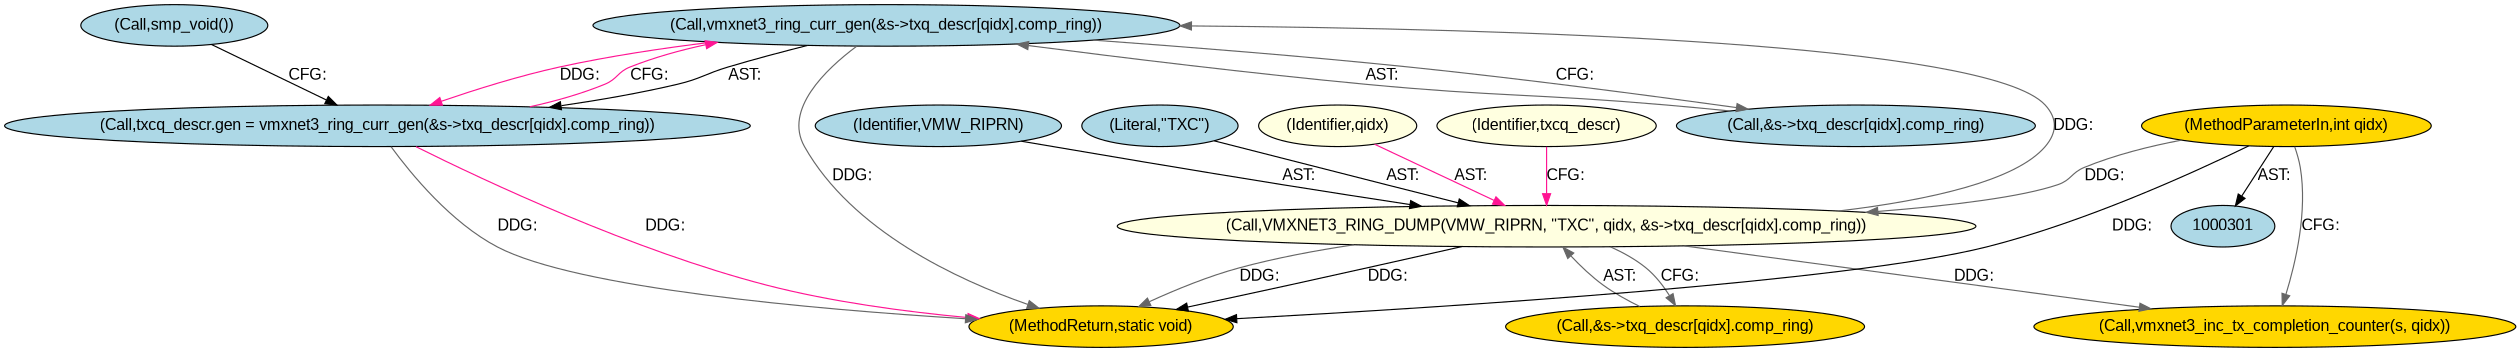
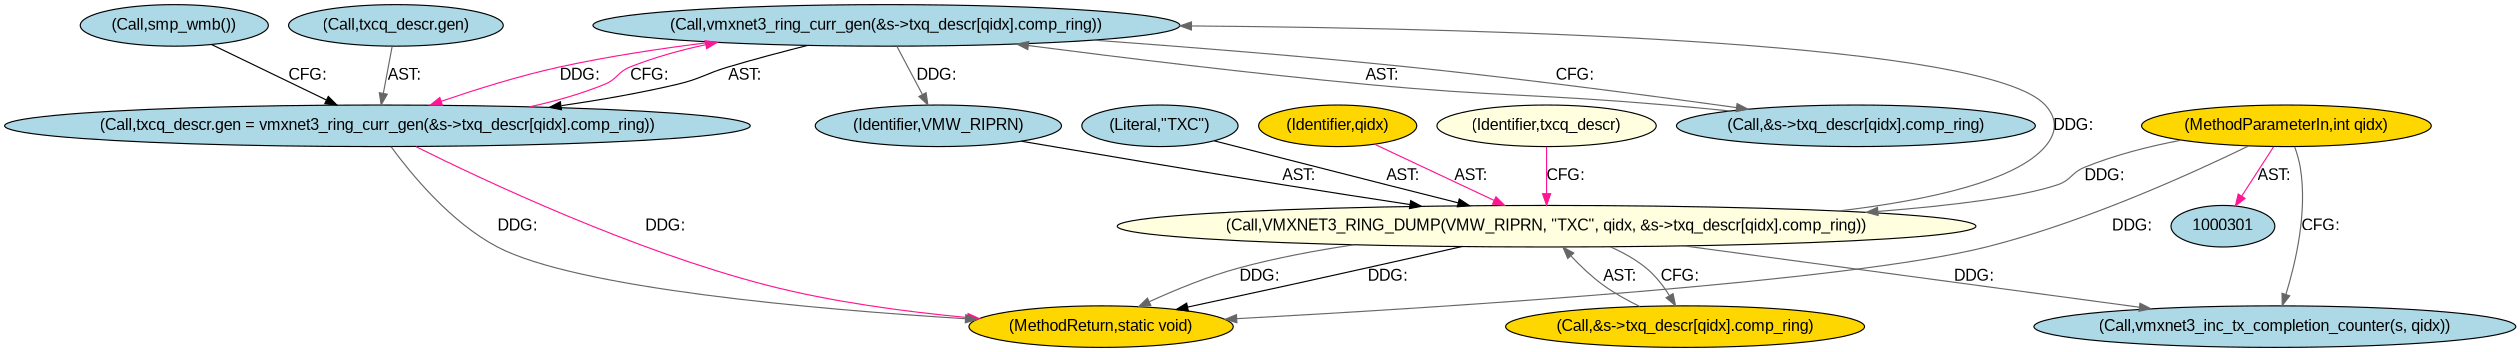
(174, 25) -> (174, 25)
none -> (396, 25)
(1338, 126) -> (1338, 126)
(2258, 171) -> (2258, 171)
(854, 207) -> (910, 70)
(1753, 281) -> (1753, 281)
(2275, 327) -> (2275, 327)
